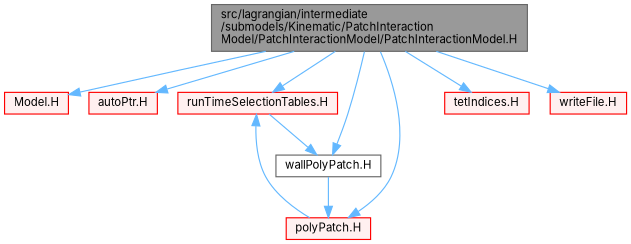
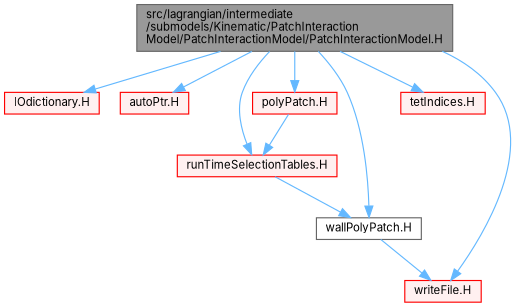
(36, 103) -> (52, 103)
(328, 192) -> (401, 256)
